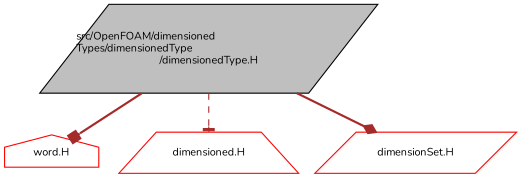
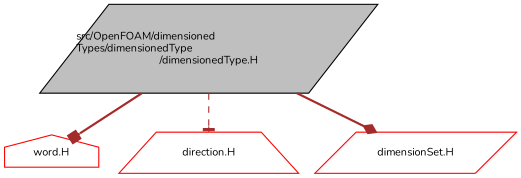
(209, 153) -> (209, 153)
